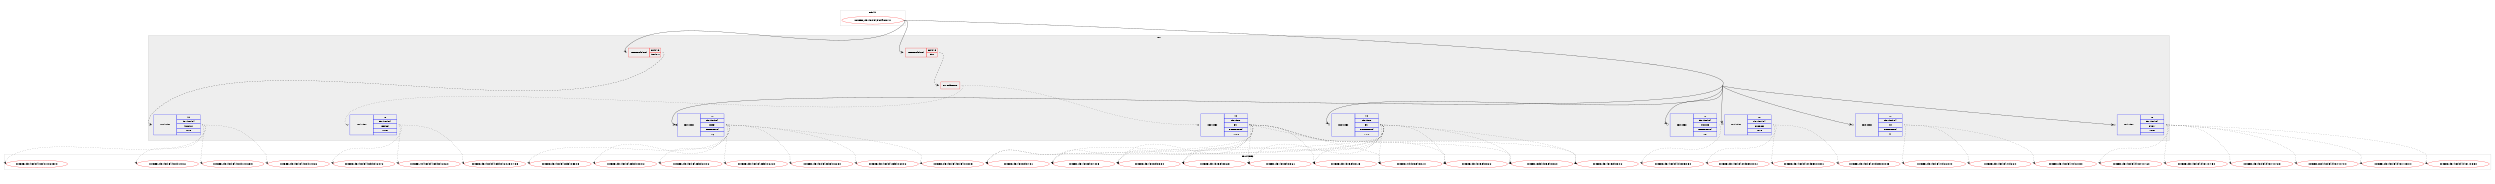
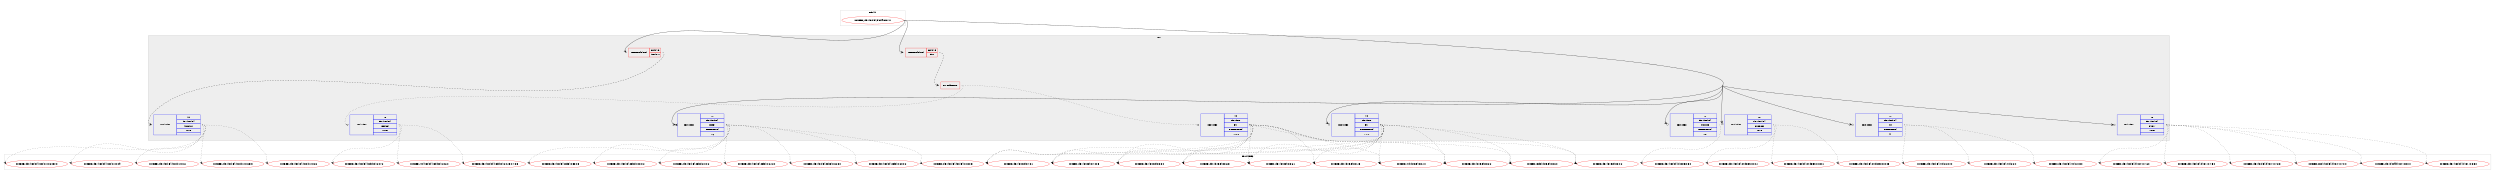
none -> (102, 164)
(2393, 164) -> (2393, 164)
